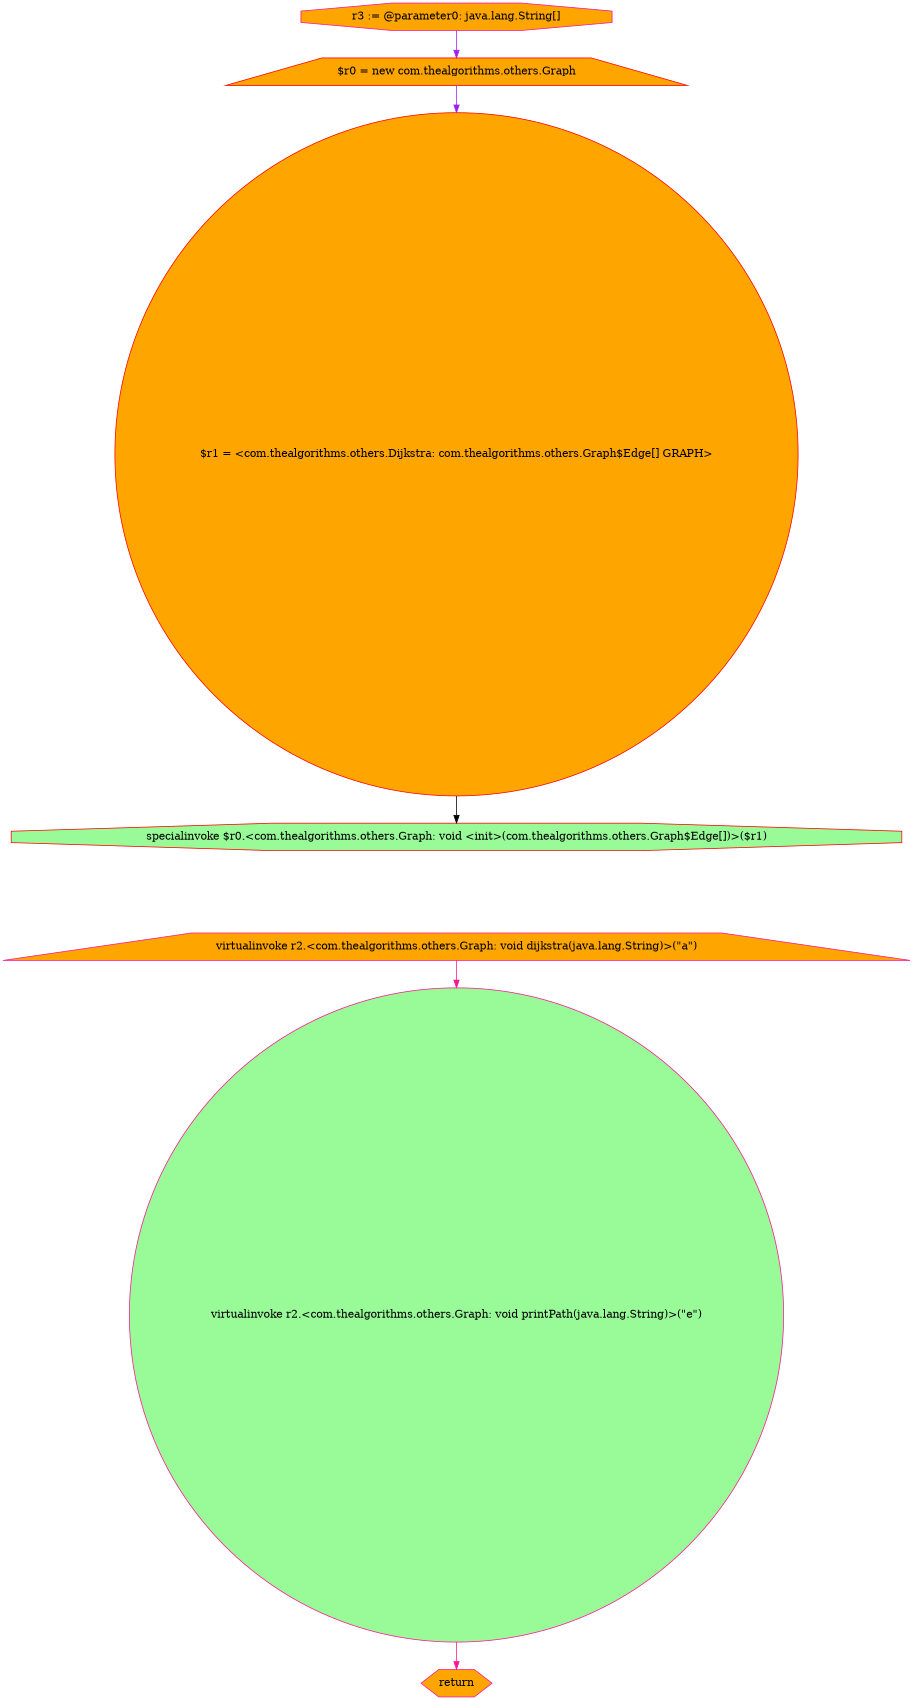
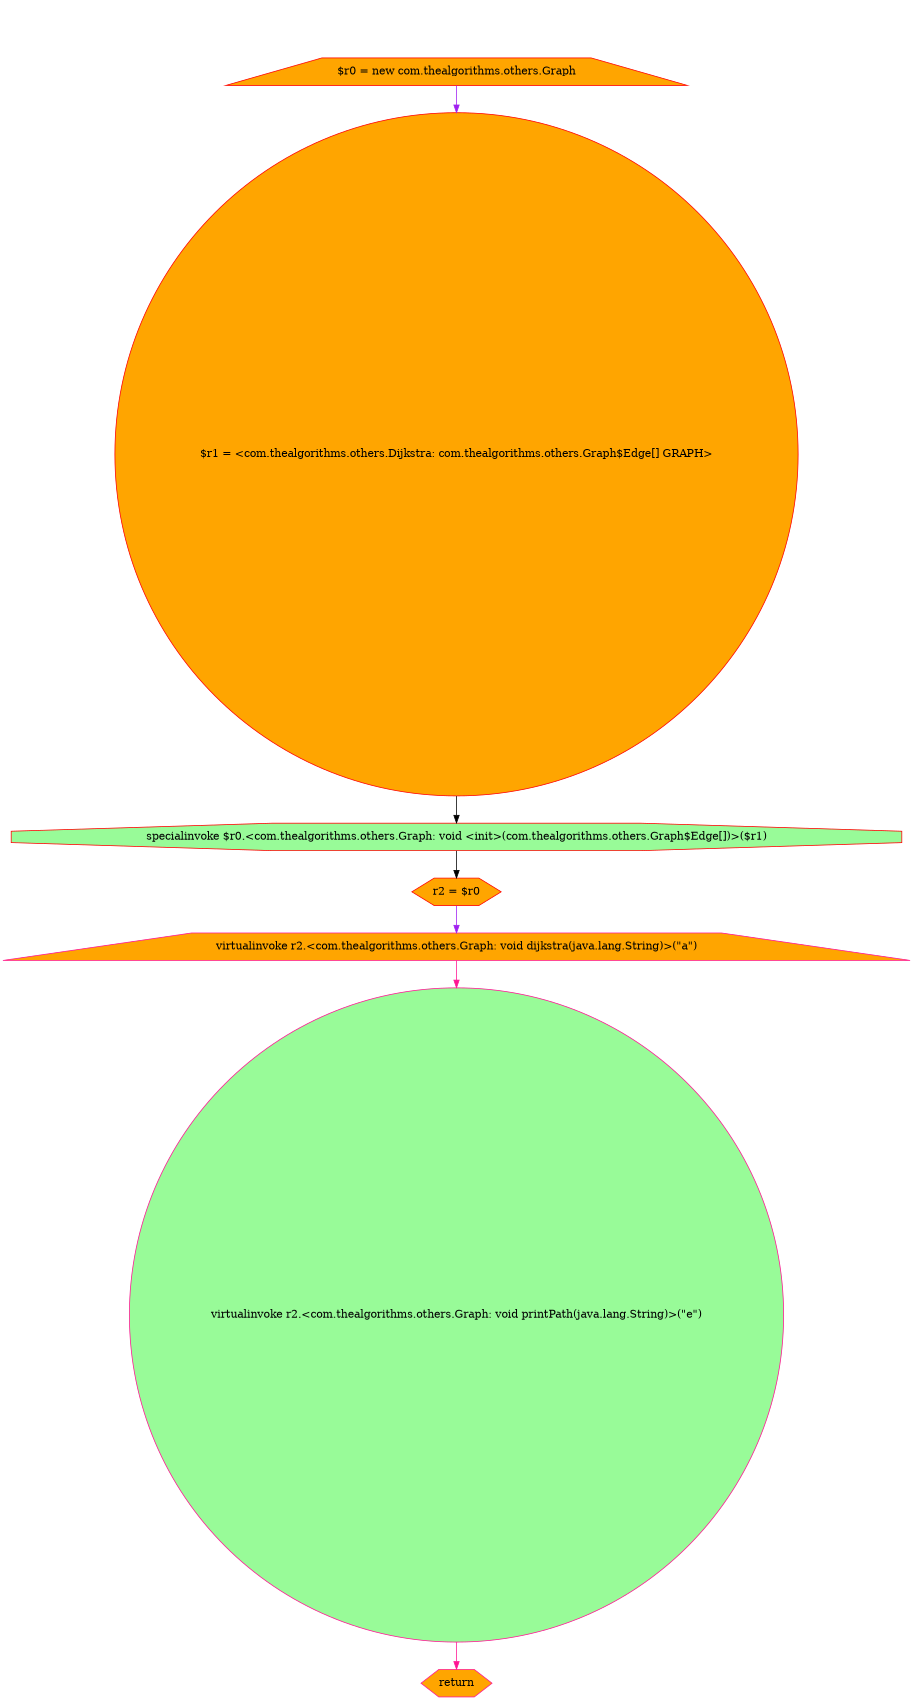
(457, 17) -> none
none -> (457, 892)
